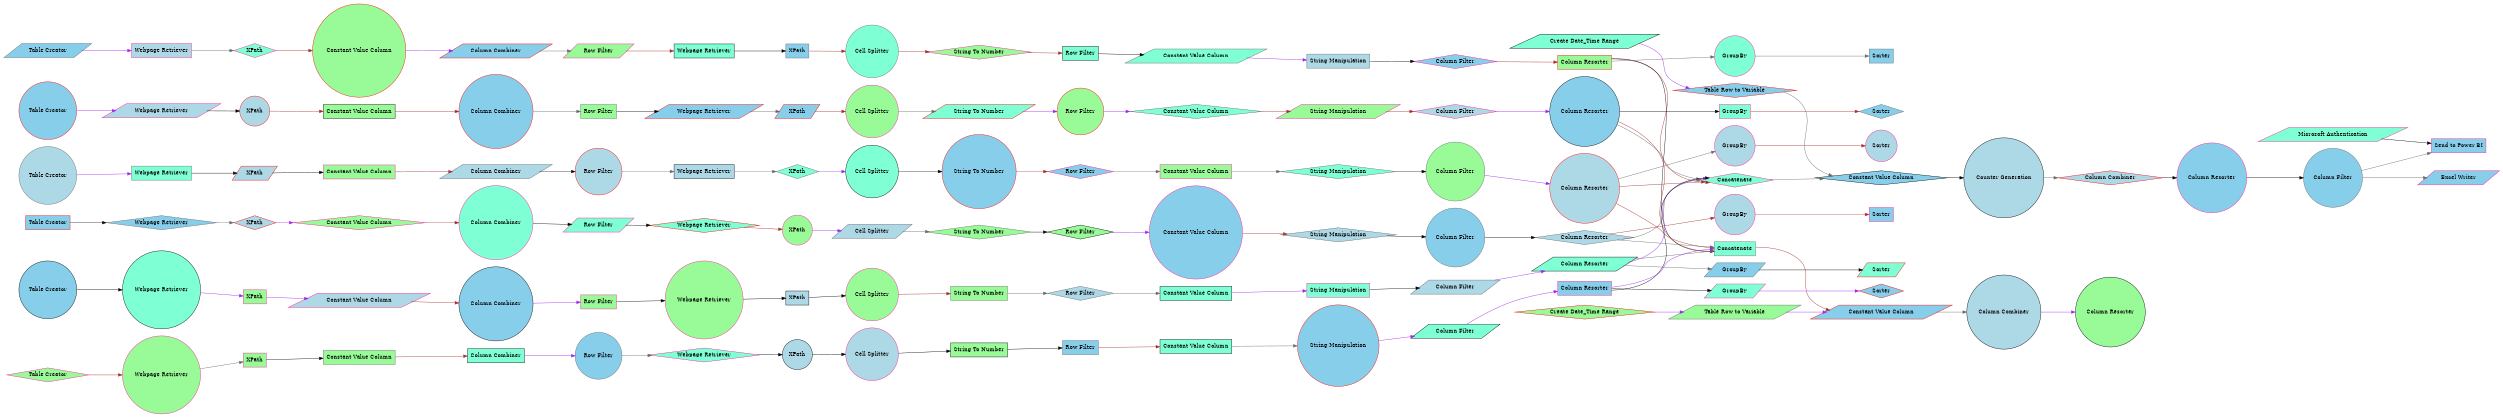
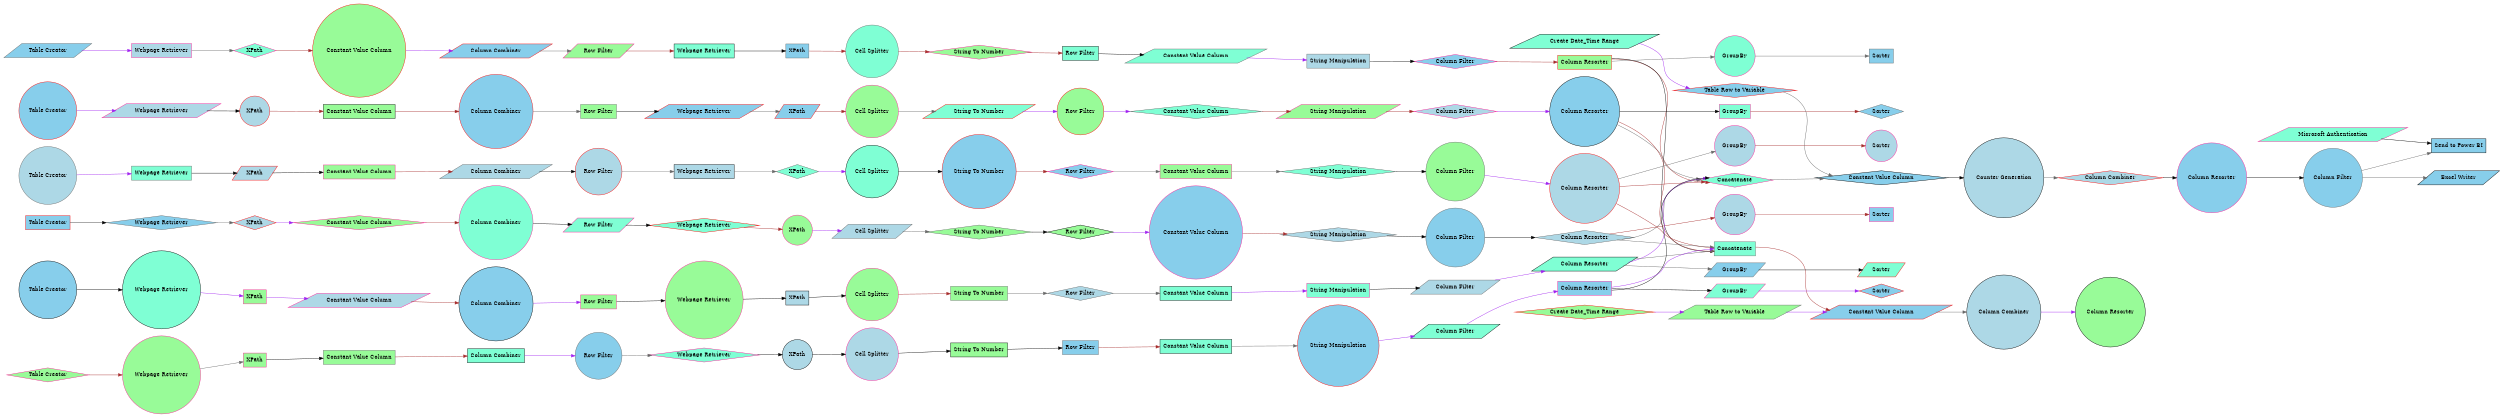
(2459, 146) -> (2459, 146)
(2459, 178) -> (2459, 178)
